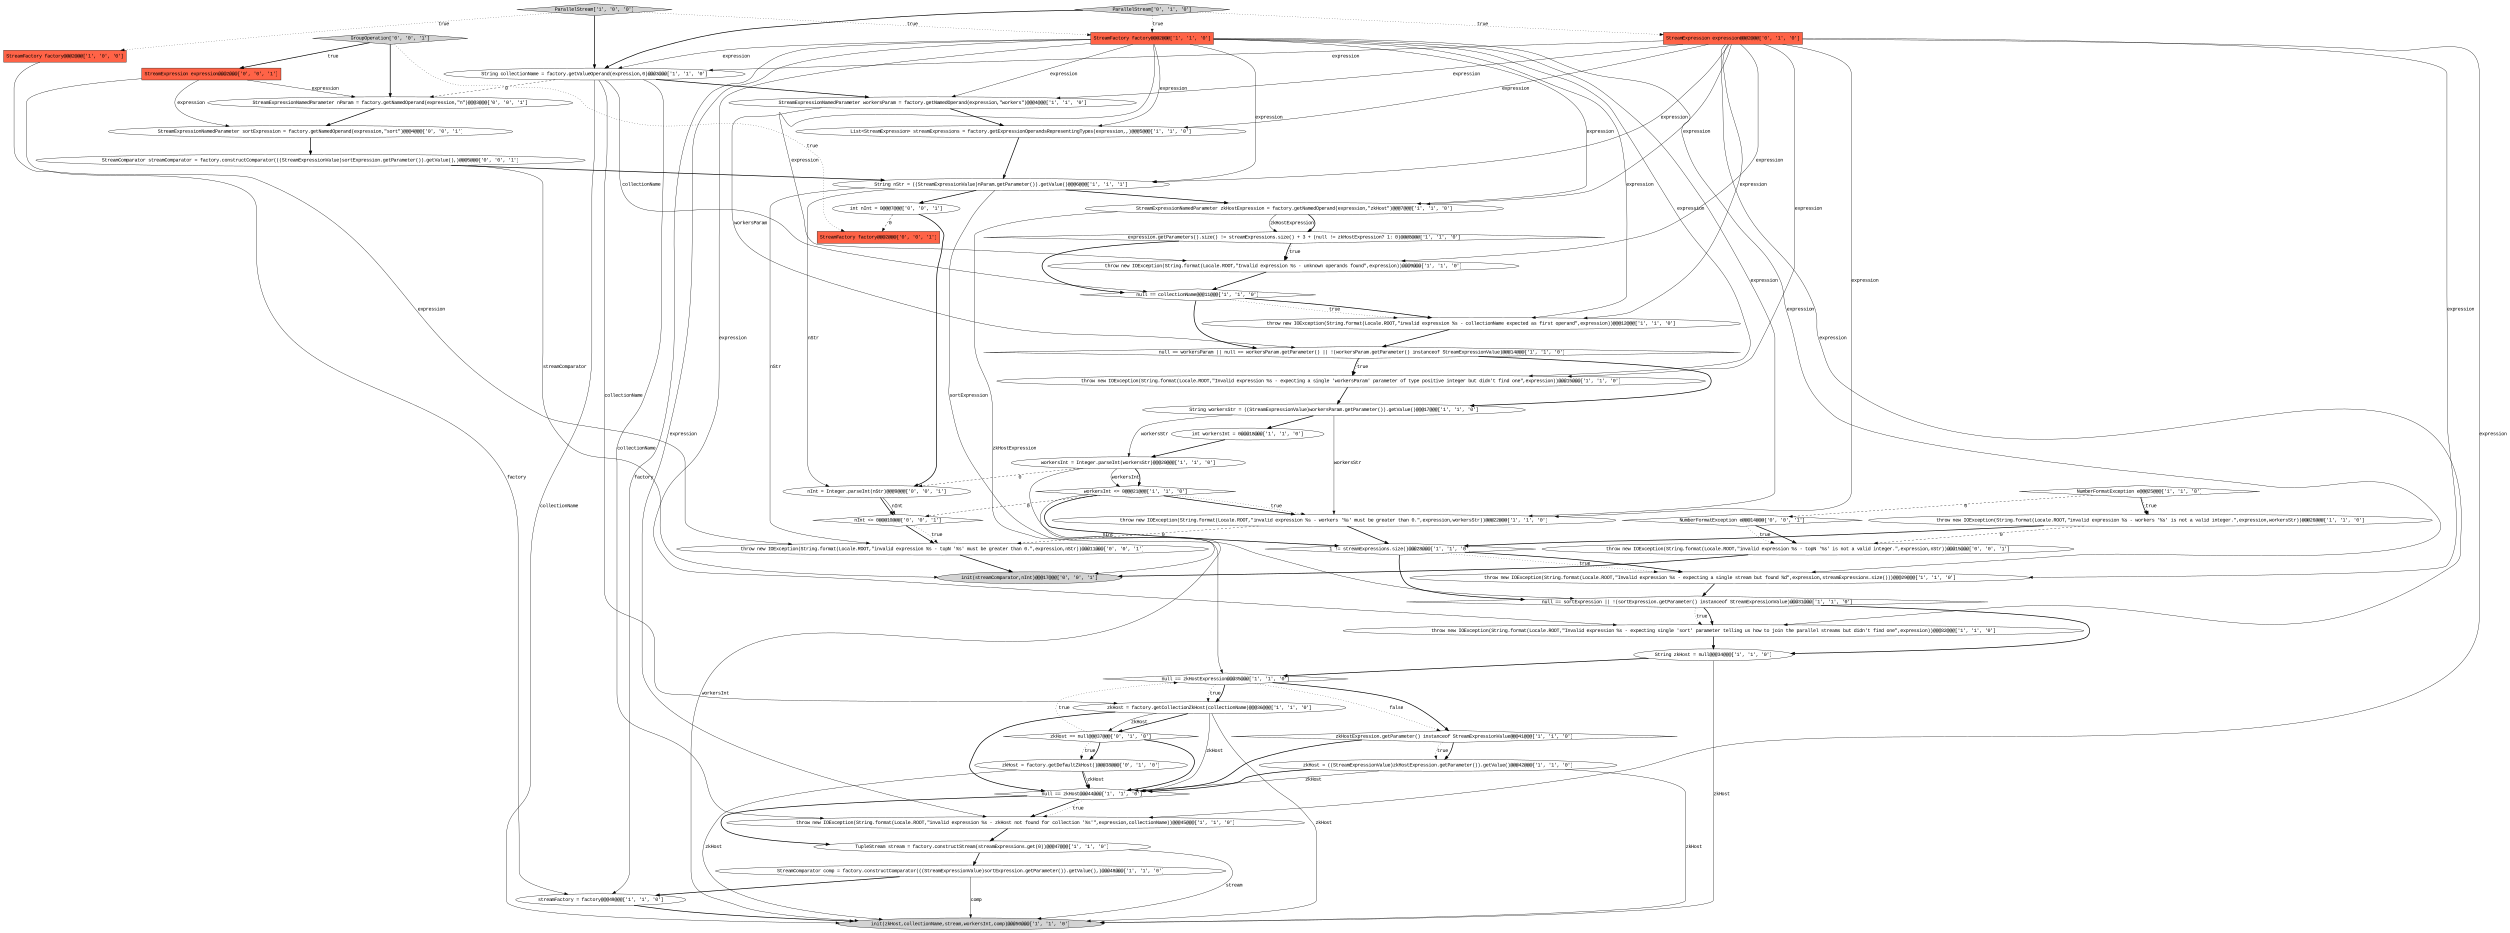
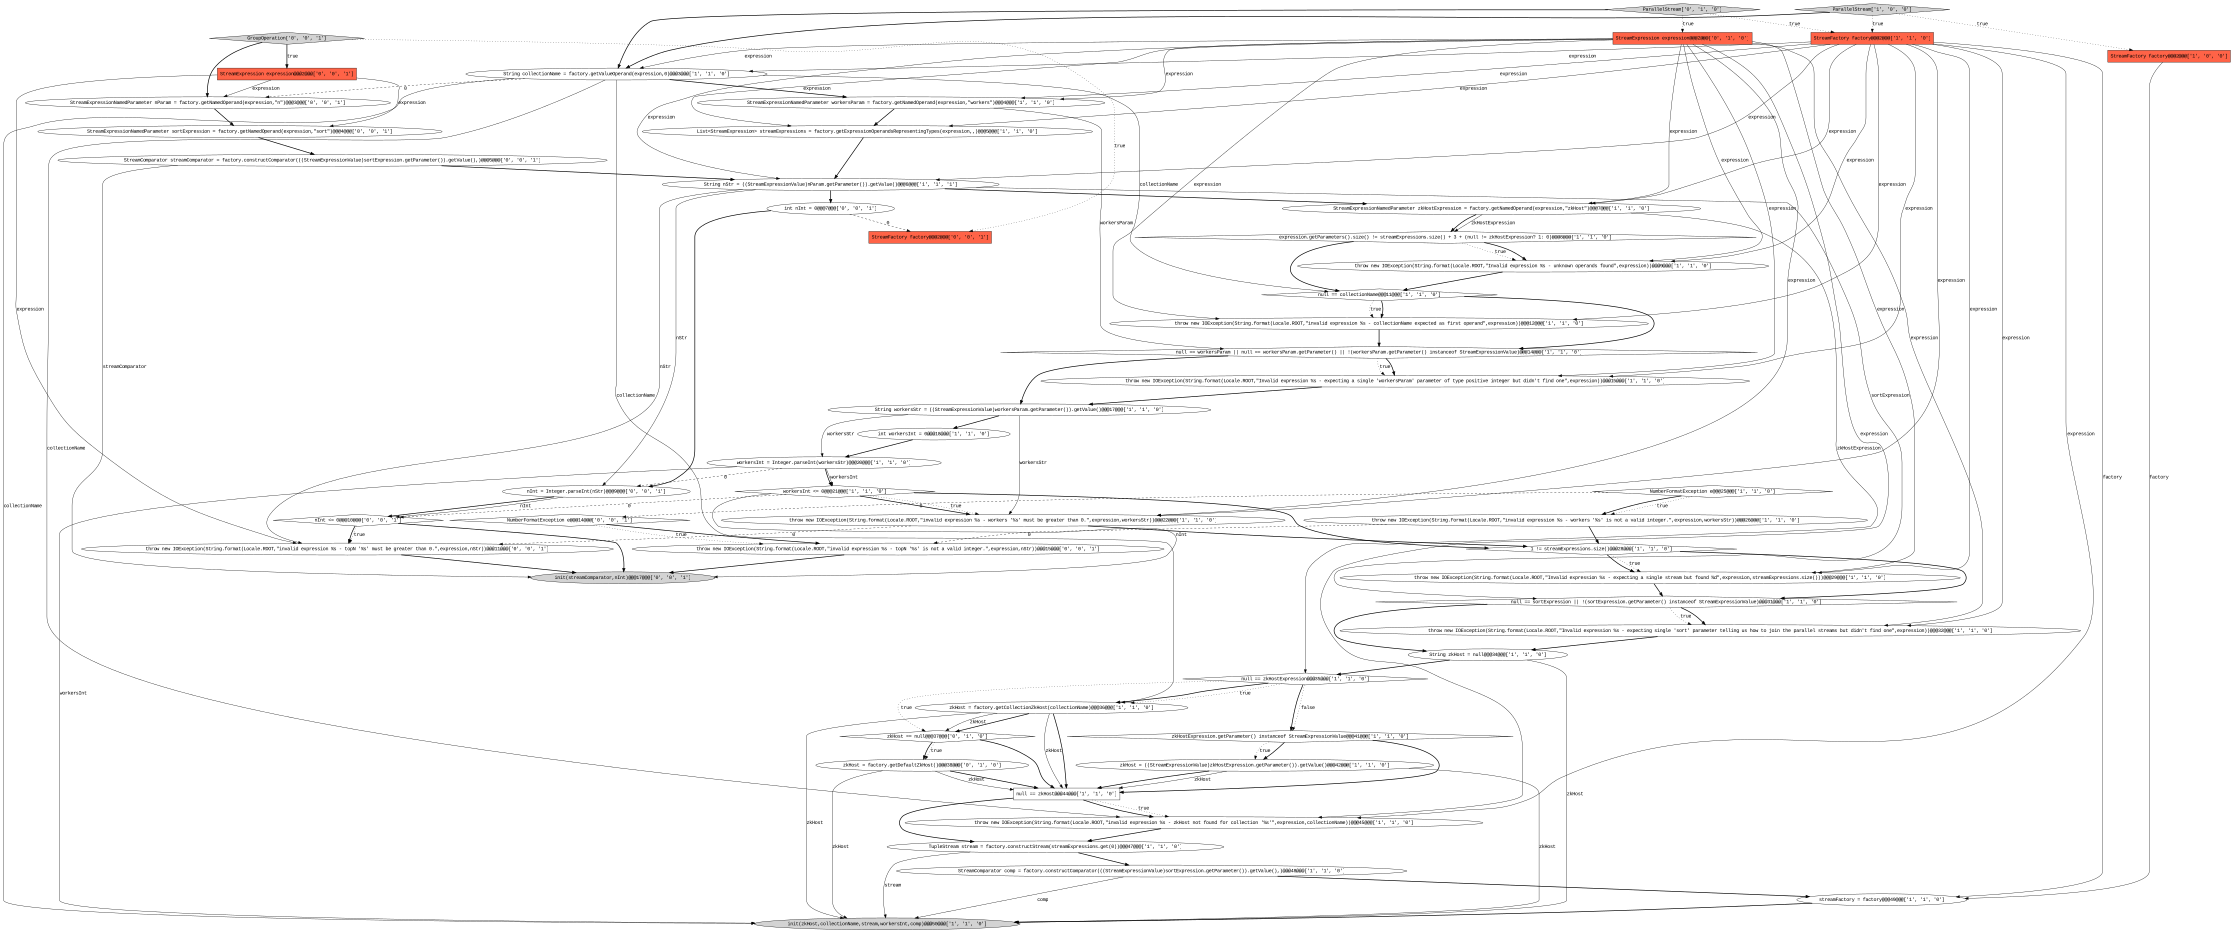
none -> (521, 533)
(1092, 692) -> (1041, 687)
(1092, 794) -> (1067, 794)
